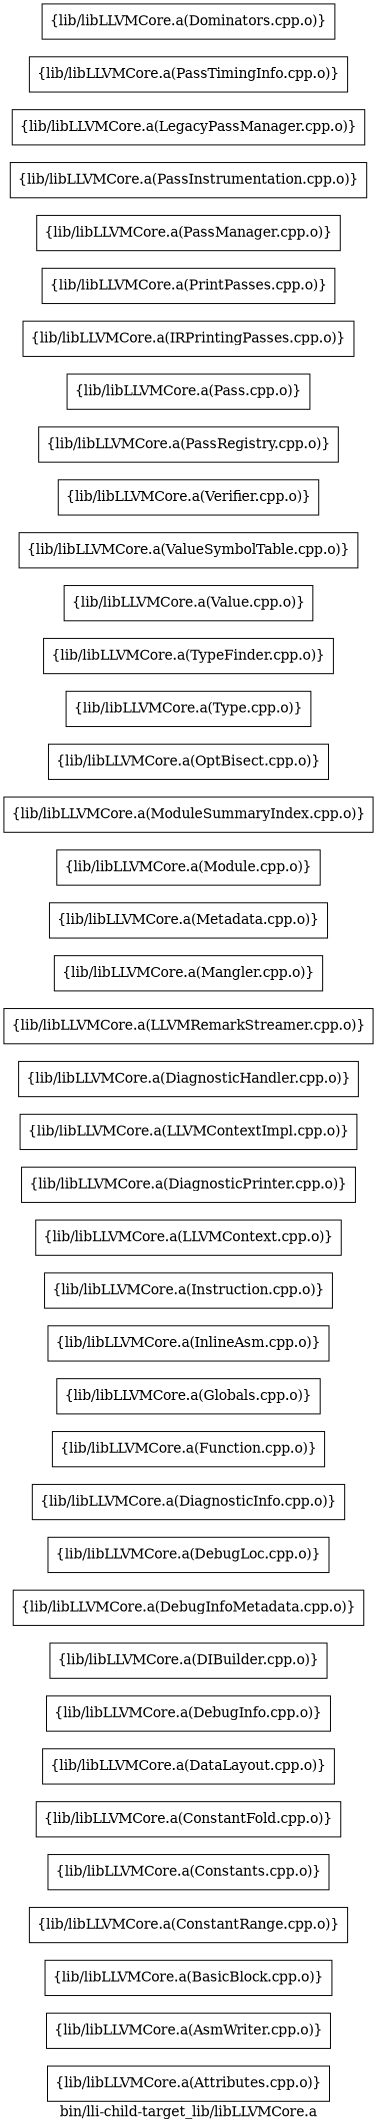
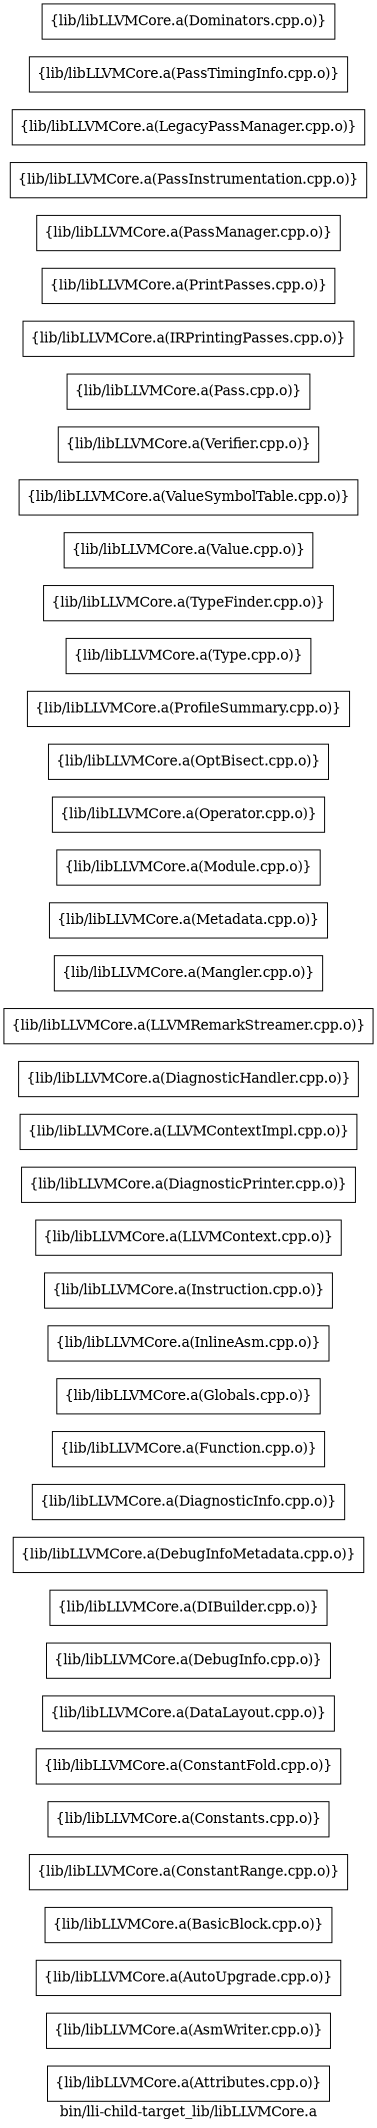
(188, 445) -> none
none -> (188, 709)
(188, 815) -> none
none -> (188, 815)
(188, 1555) -> none
none -> (188, 1978)
